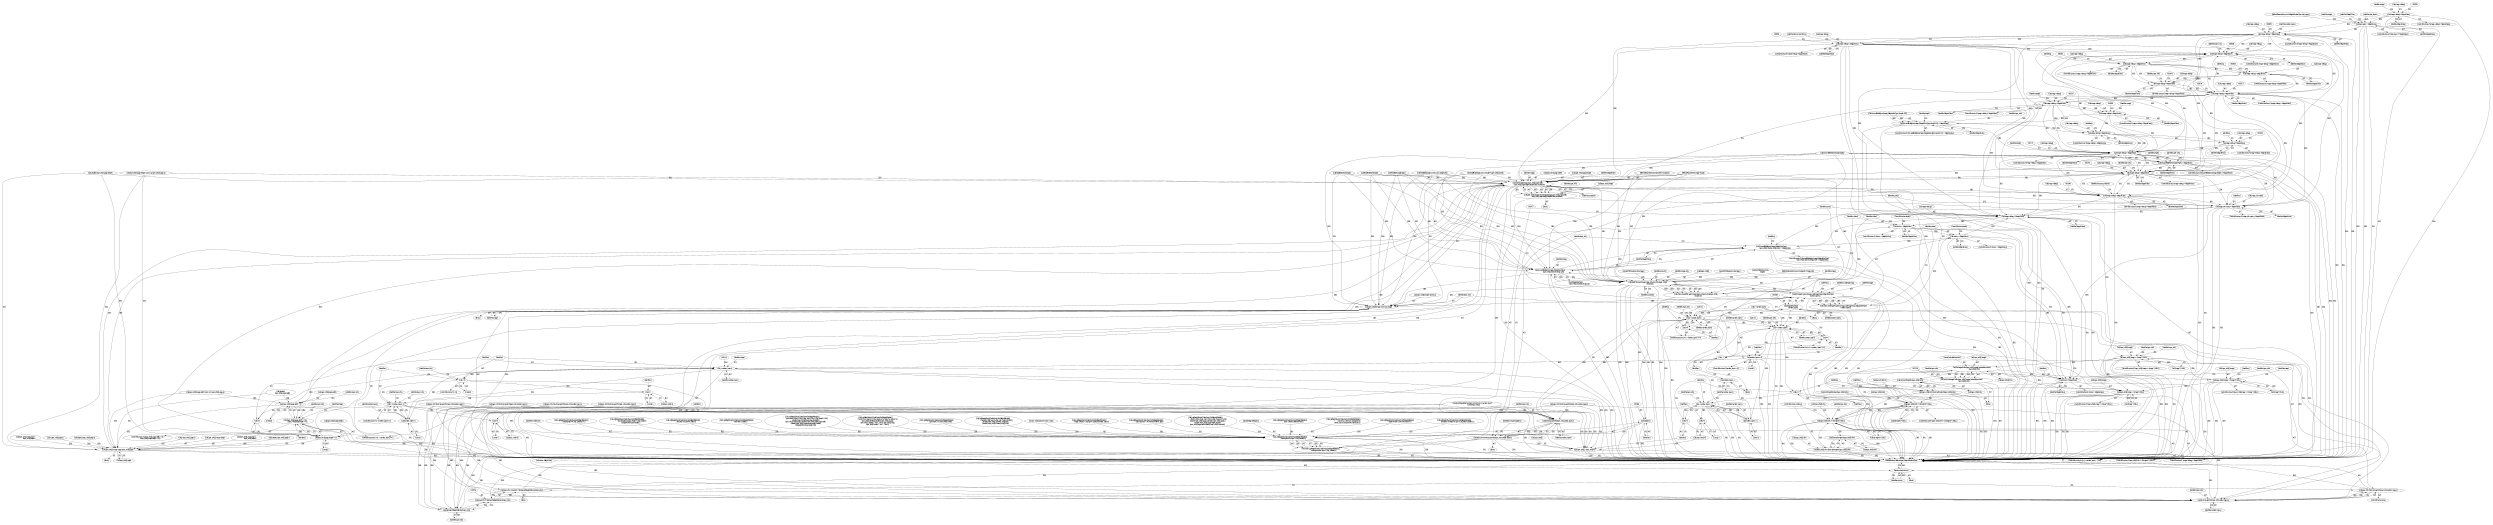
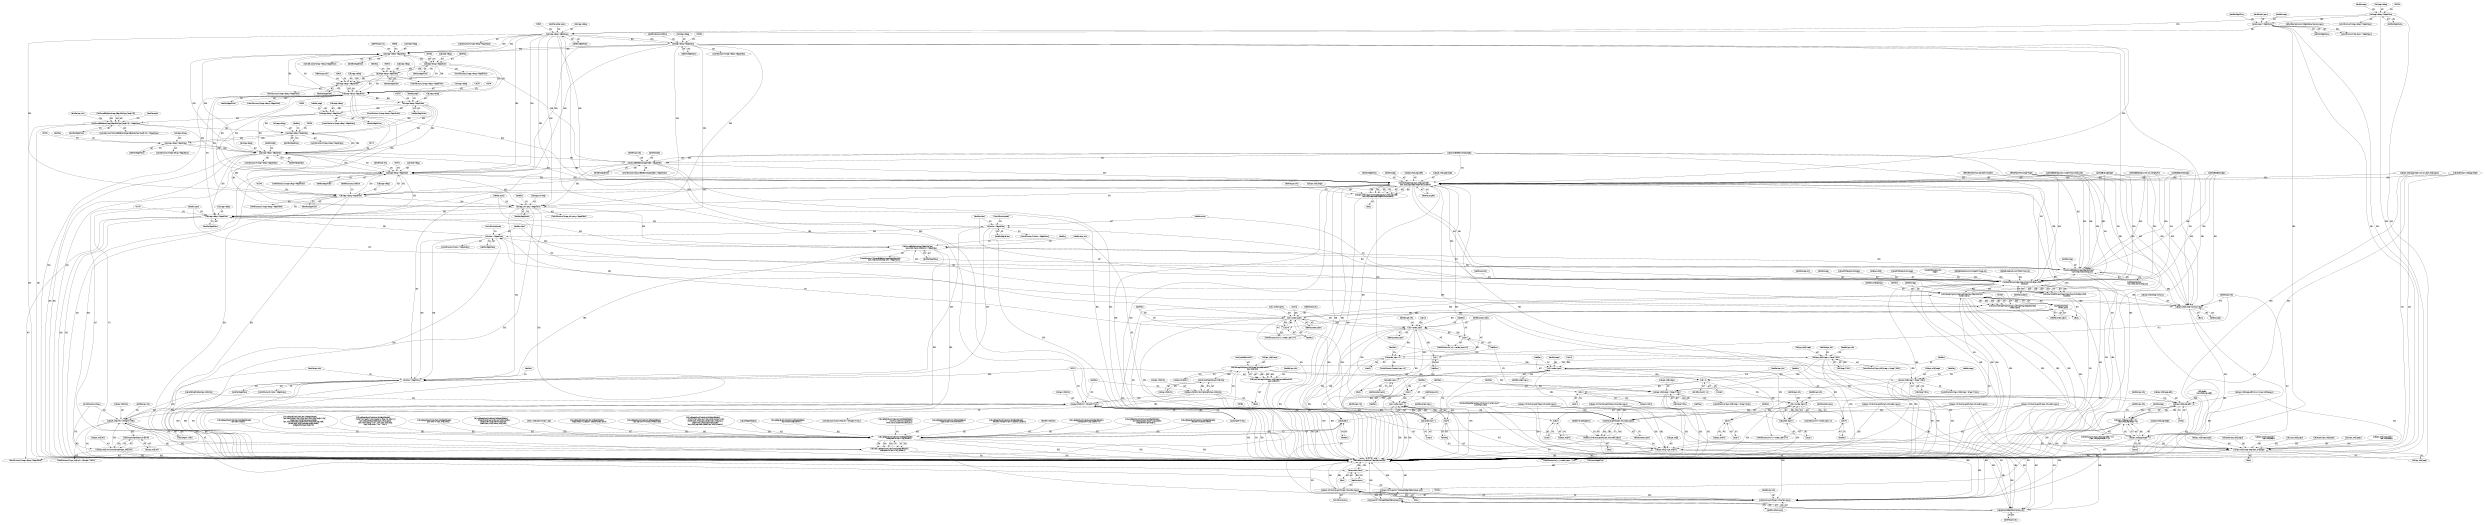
(2329, 20) -> (2331, 29)
none -> (309, 123)
none -> (2015, 271)
(2168, 362) -> (1506, 443)
